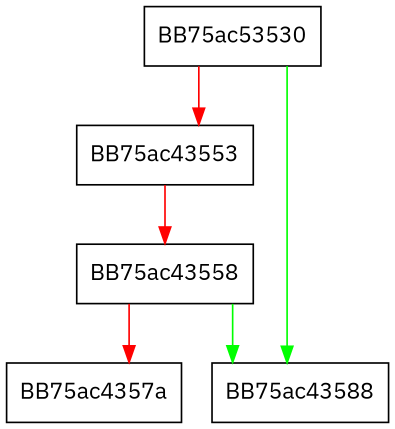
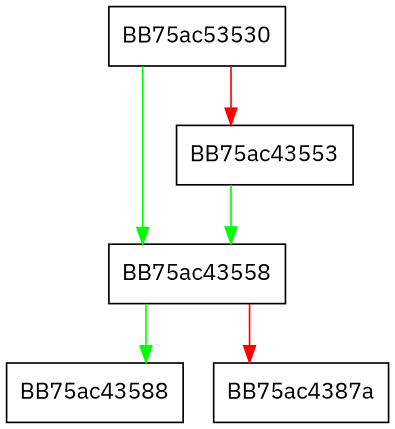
(165, 206) -> (231, 206)
(287, 206) -> (143, 147)
(94, 393) -> (301, 393)
